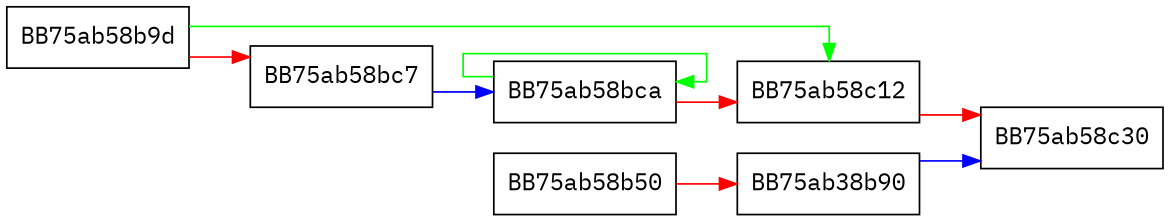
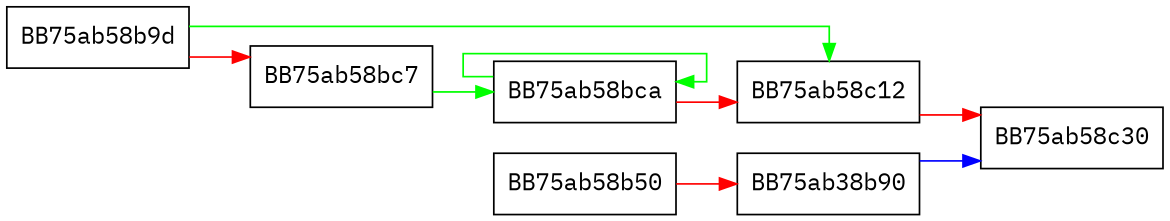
(454, 92) -> (454, 92)
